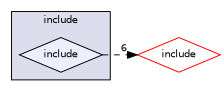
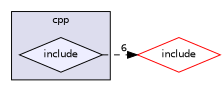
(61, 21) -> (61, 21)
